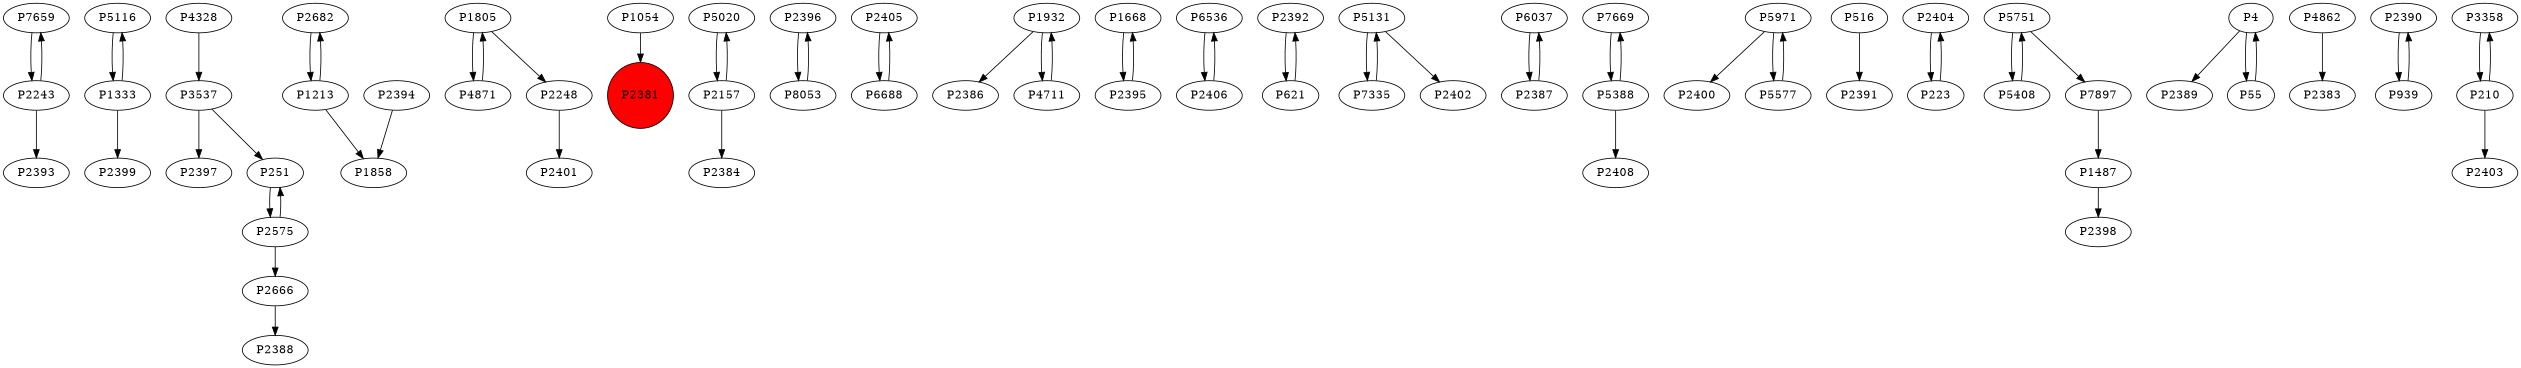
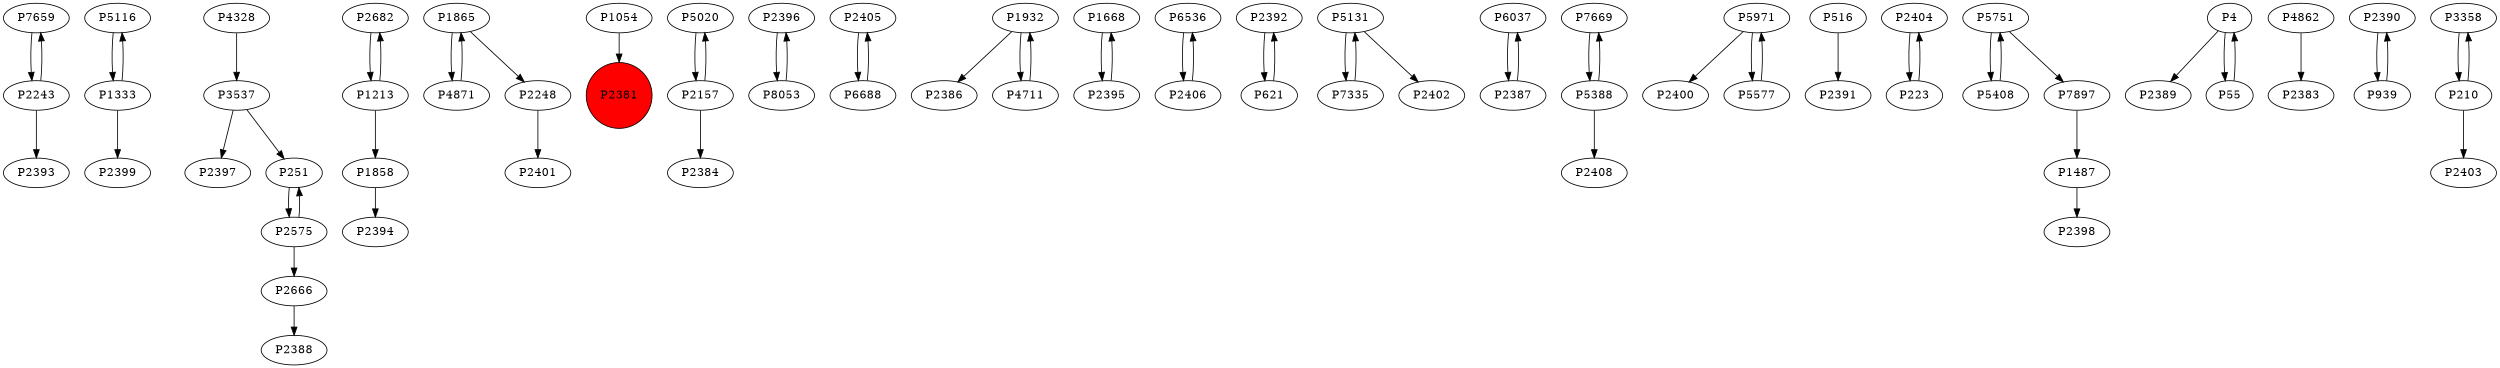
(478, 18) -> (457, 18)
(386, 130) -> (375, 198)
